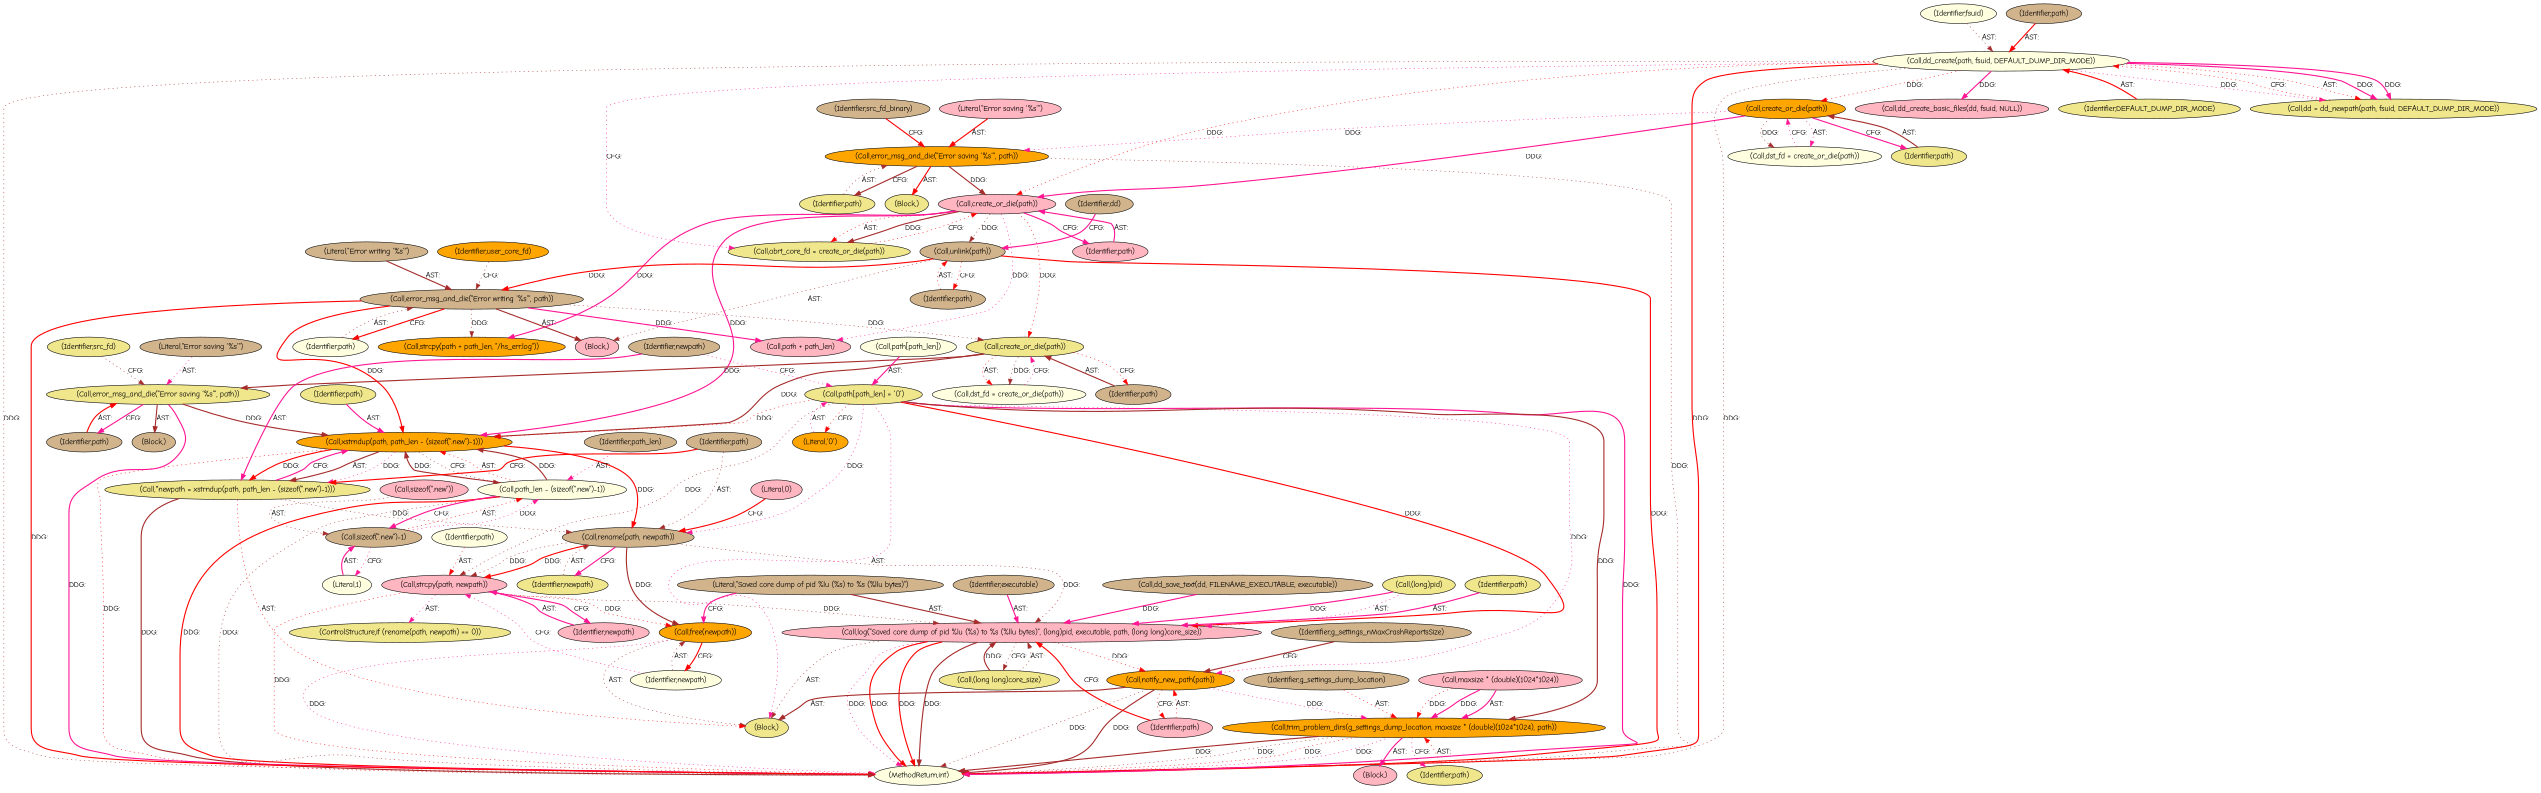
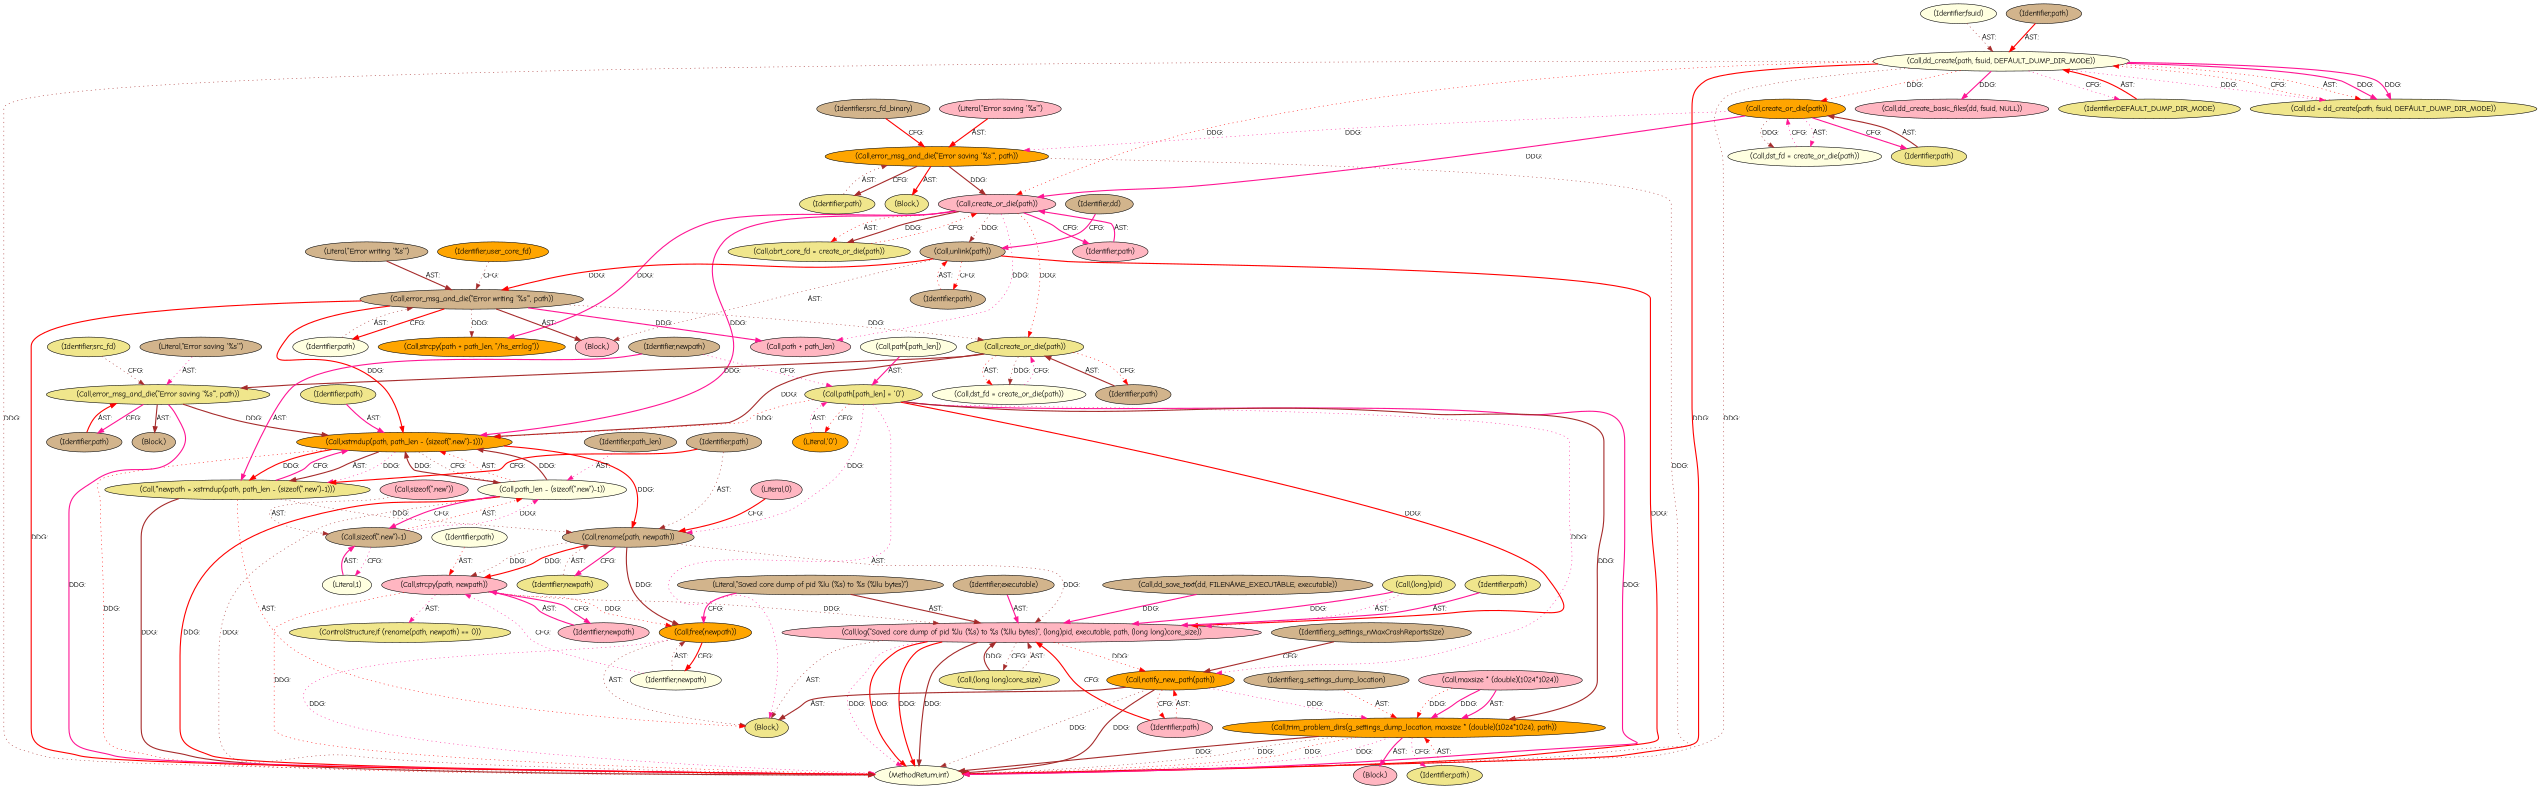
(1123, 75) -> (2071, 85)
(2394, 109) -> (2394, 109)
(656, 501) -> none
